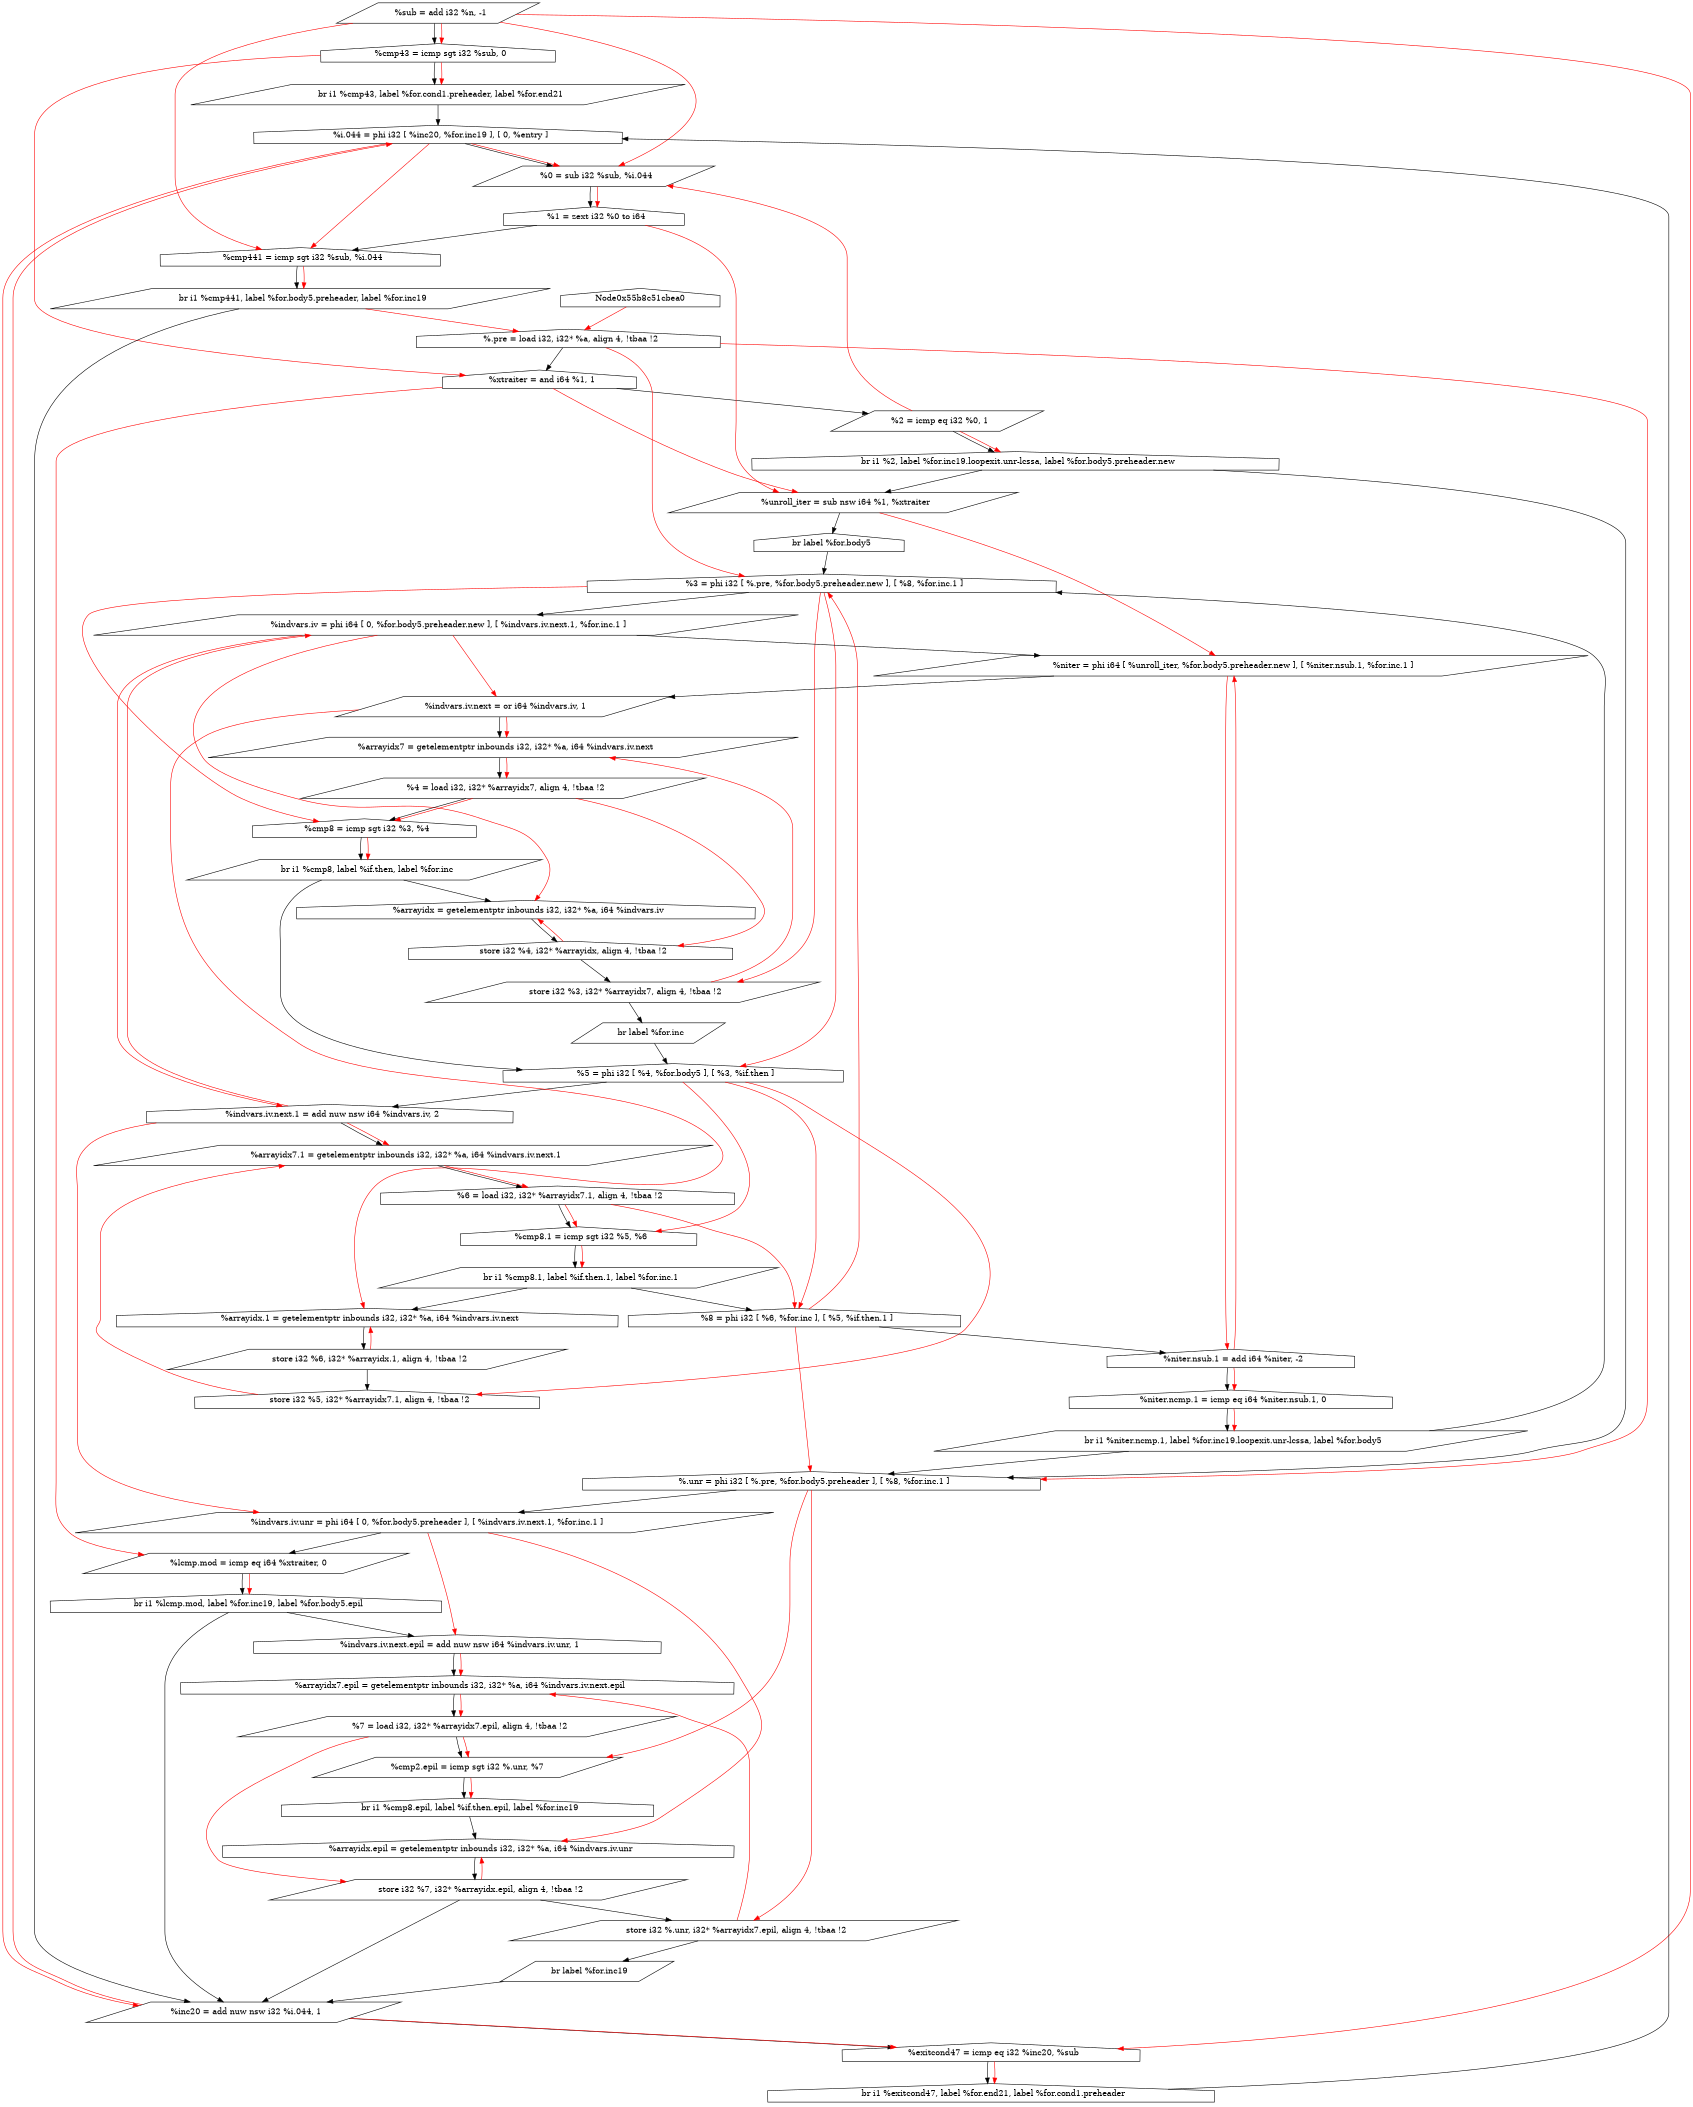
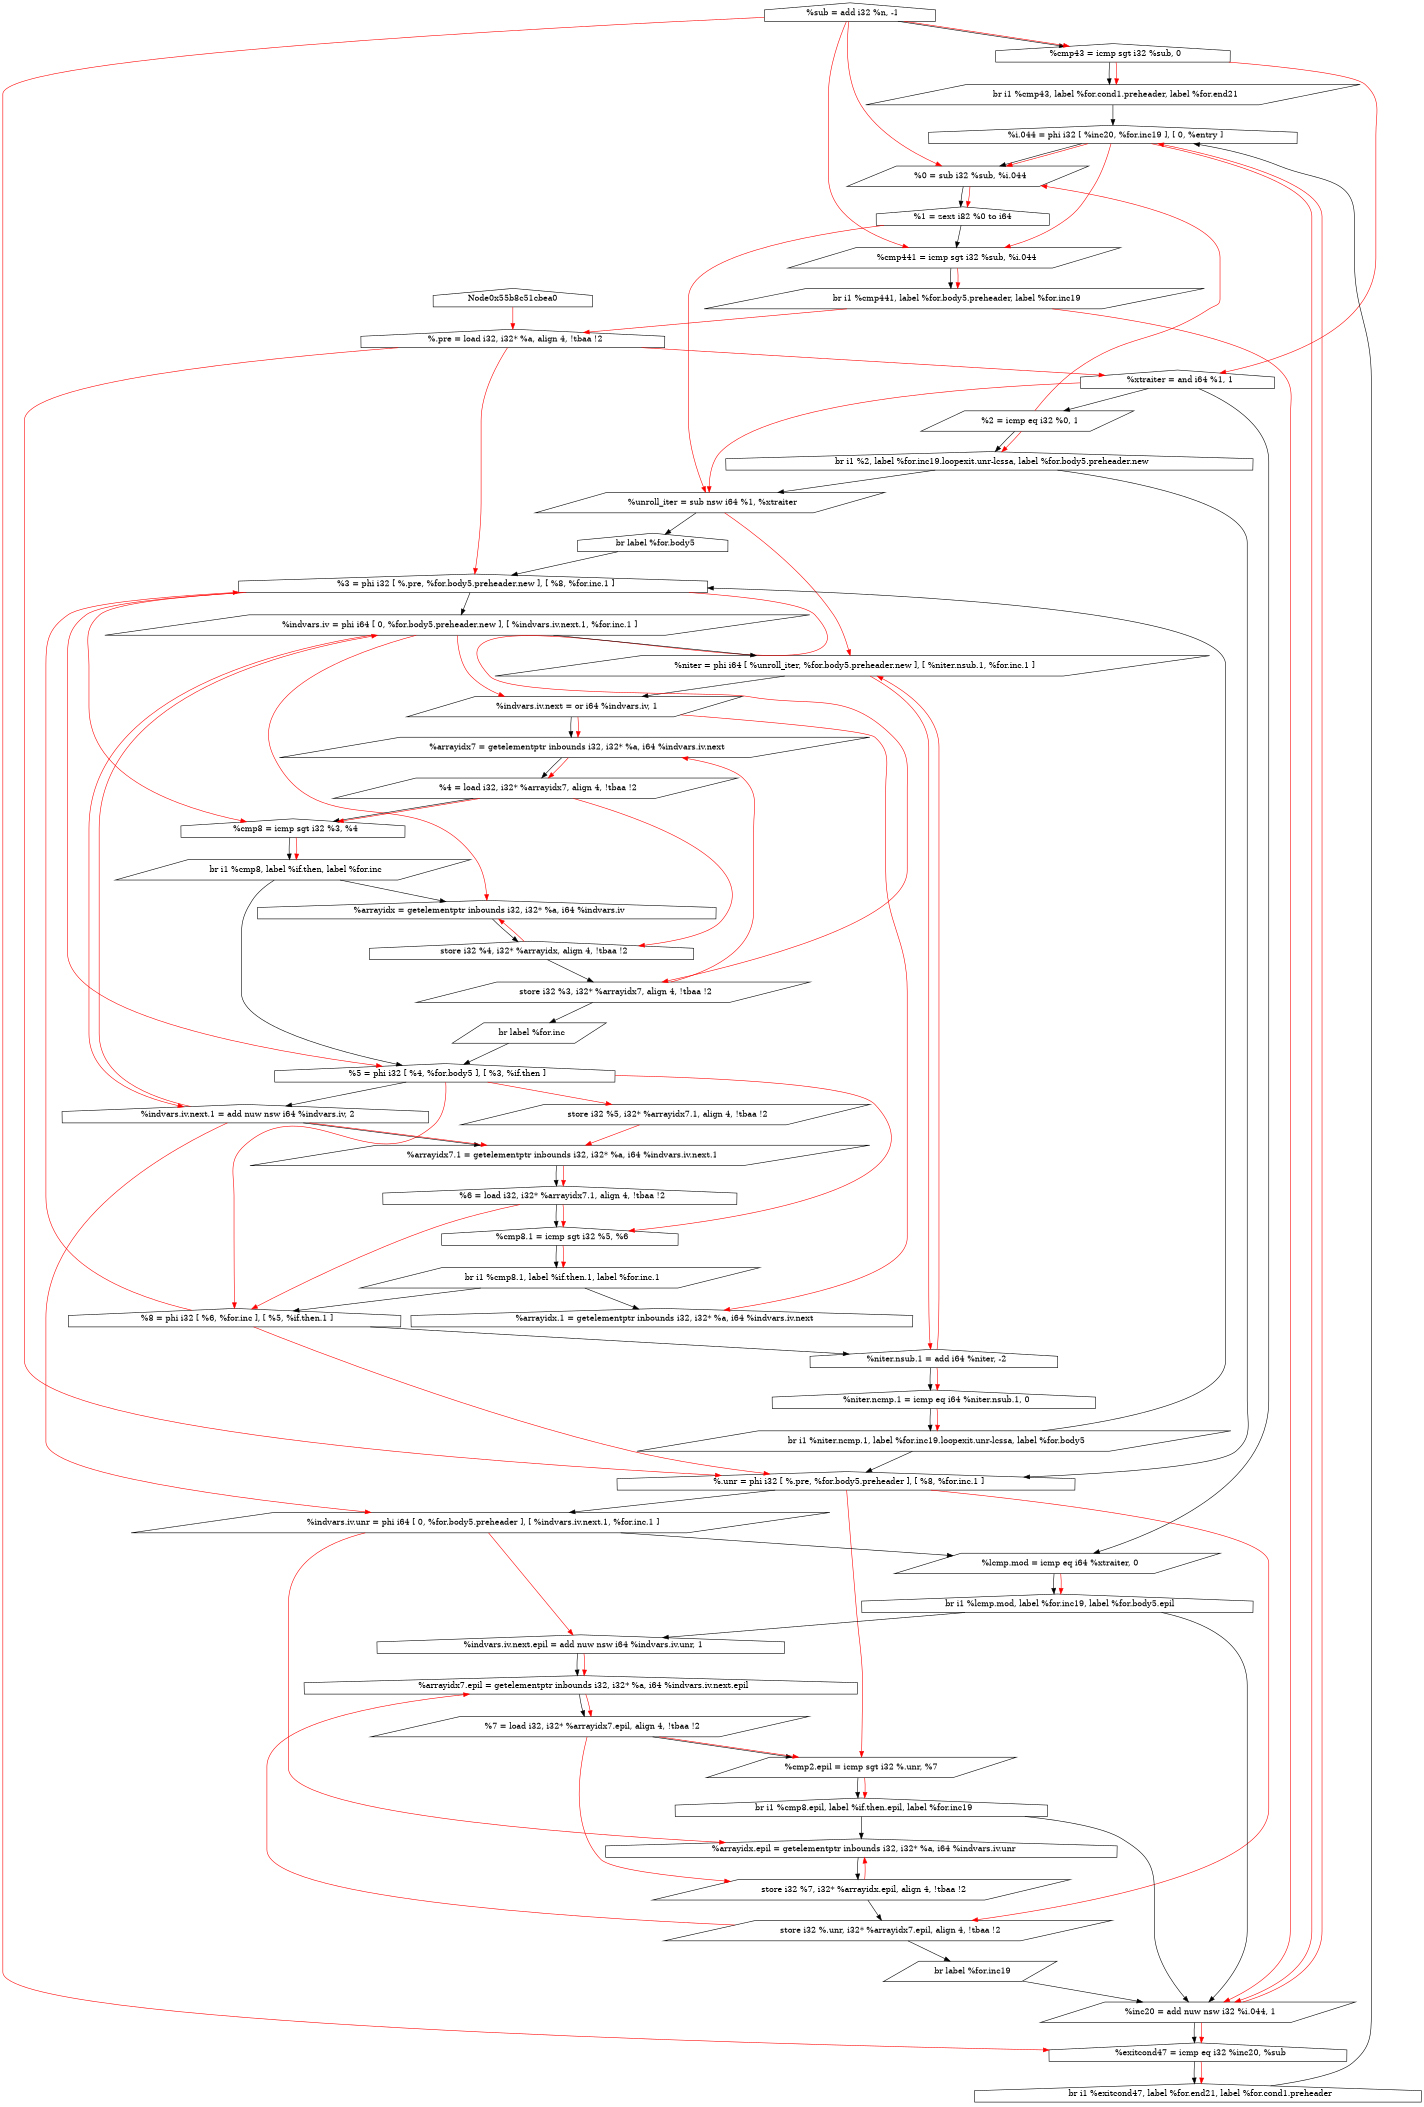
(438, 13) -> (850, 13)
(594, 217) -> (963, 217)
(300, 258) -> (954, 258)
(556, 357) -> (870, 361)
(56, 836) -> (1269, 998)
(35, 1145) -> (1290, 1078)
(367, 1359) -> none
(367, 1400) -> (665, 1115)
(364, 1950) -> (1150, 1866)
